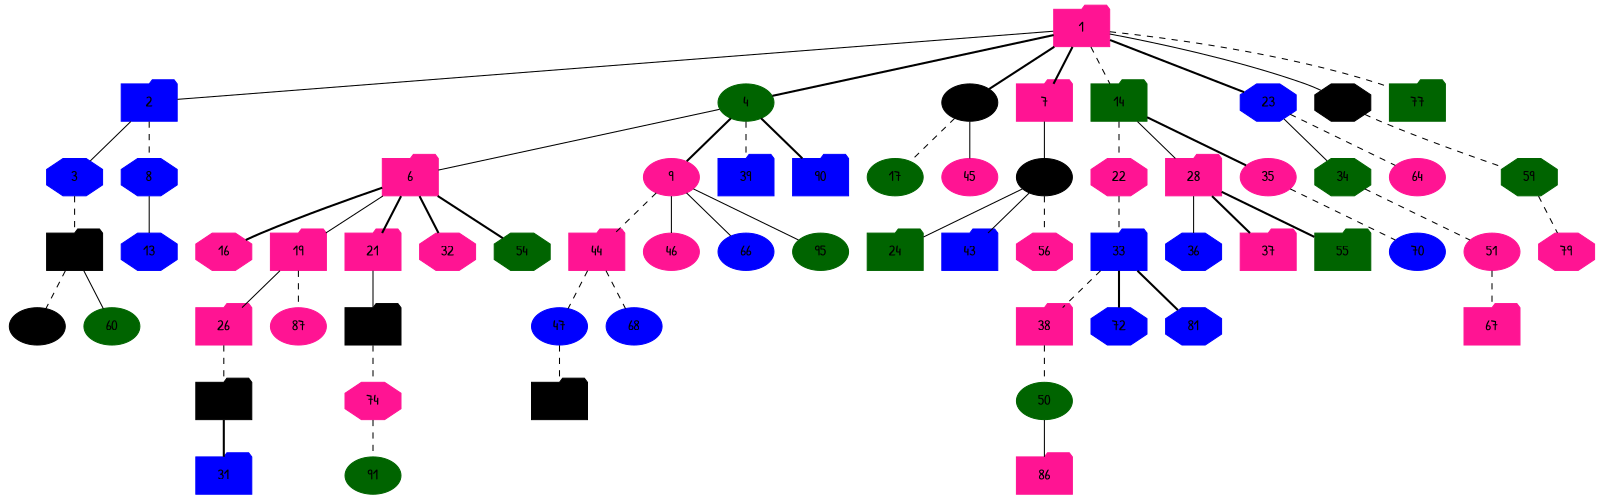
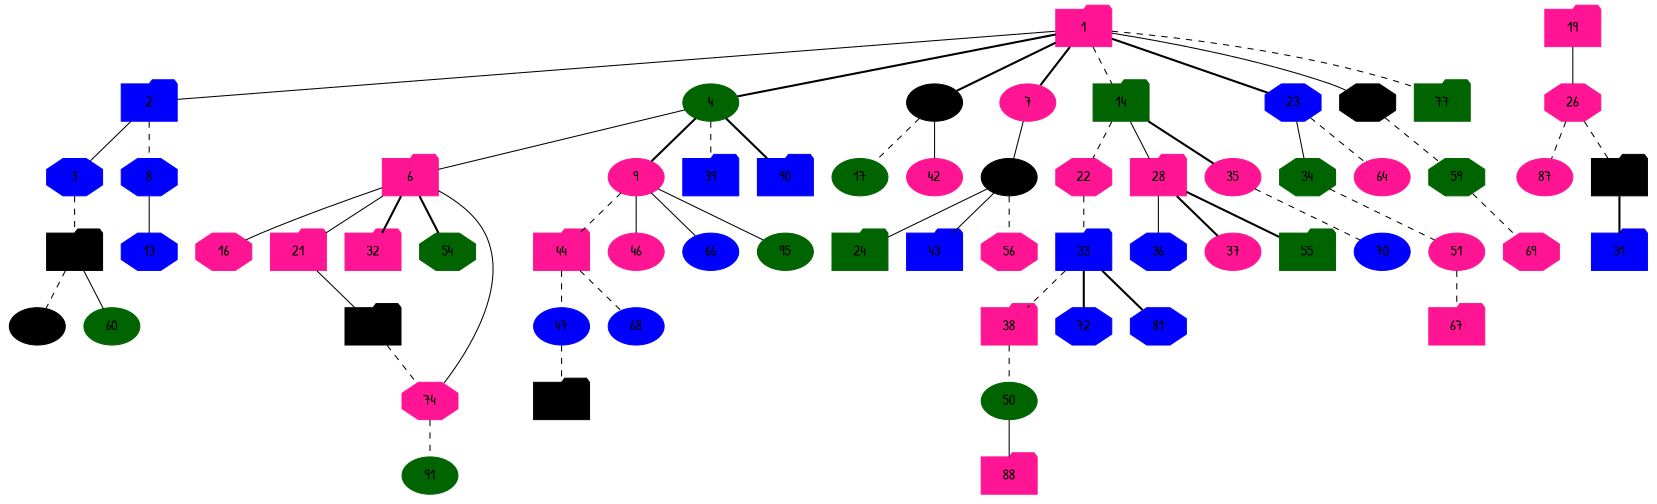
(1044, 103) -> (1028, 103)
(970, 177) -> (935, 177)
(313, 212) -> (313, 212)
(354, 214) -> (492, 282)
(392, 215) -> (354, 214)
(448, 252) -> (373, 252)
(1268, 252) -> (1233, 252)
(1567, 252) -> (1531, 252)
(298, 289) -> (1559, 140)
(224, 326) -> (1573, 103)
(1044, 476) -> (1009, 476)
